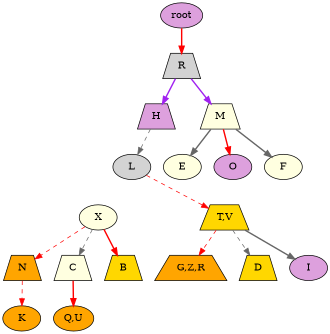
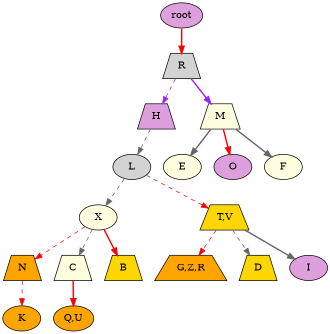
(171, 88) -> (171, 88)
none -> (117, 189)
